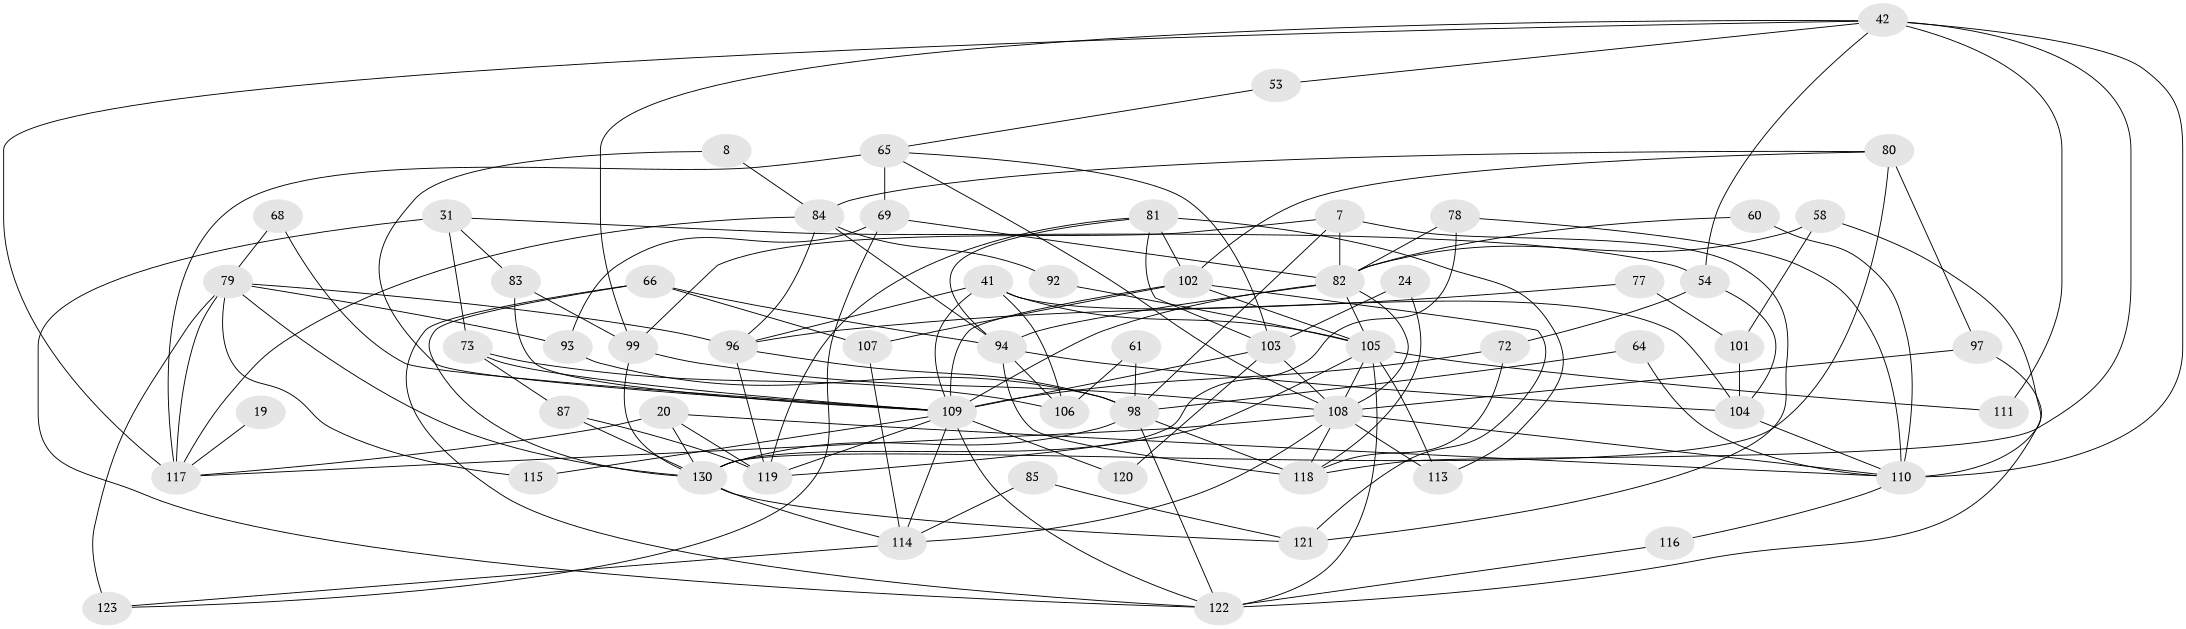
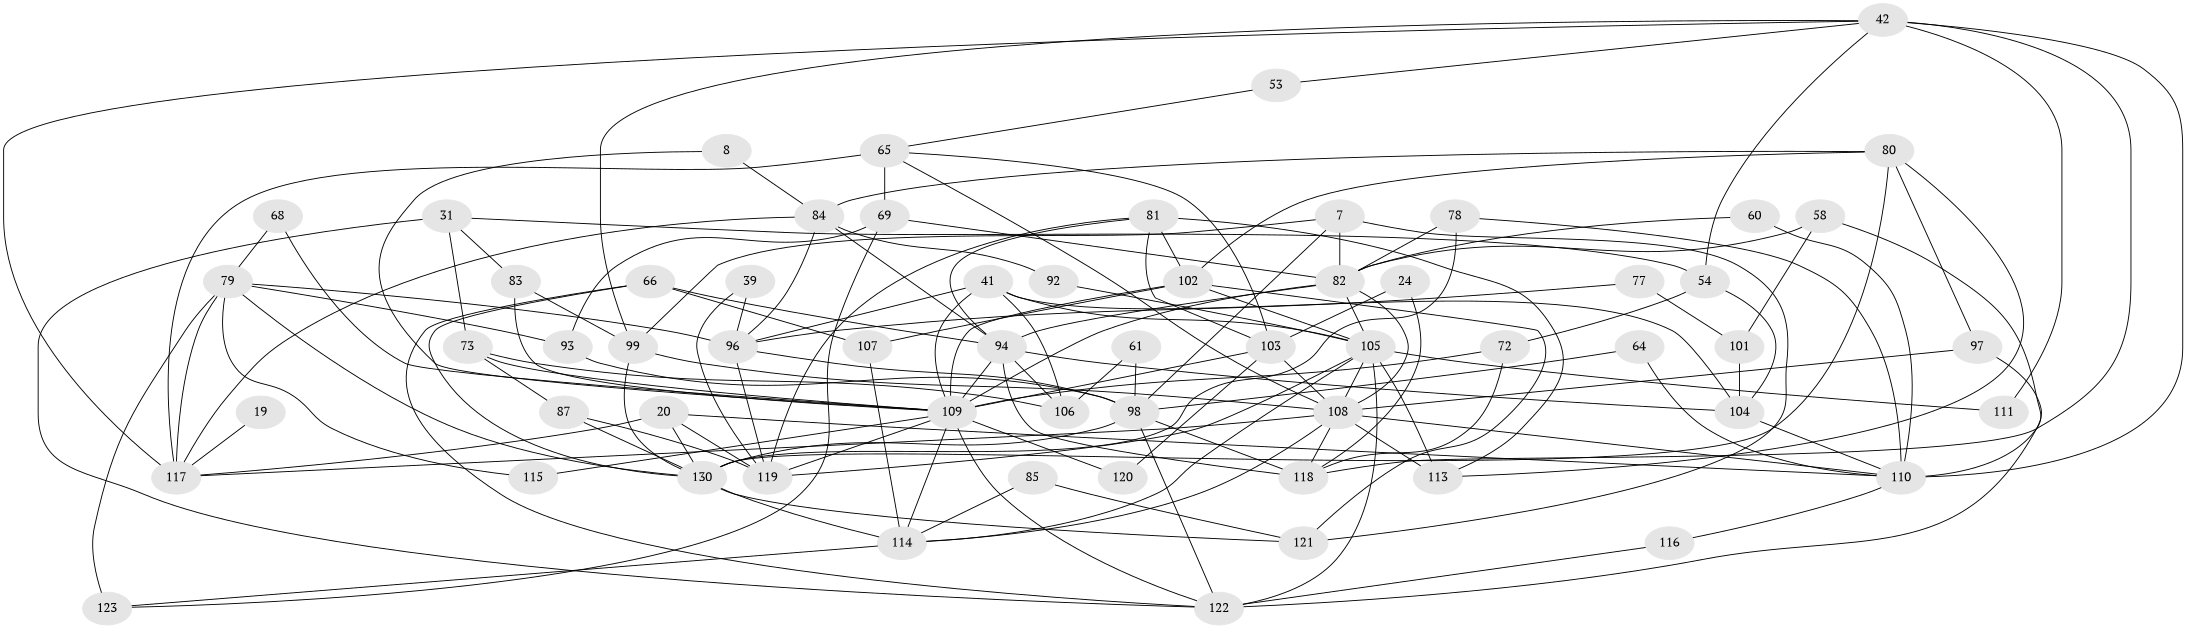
none -> (750, 282)
none -> (977, 380)
none -> (1867, 430)
none -> (1158, 493)
